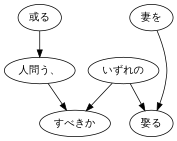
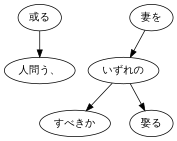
(167, 67) -> (139, 40)
(55, 94) -> none
